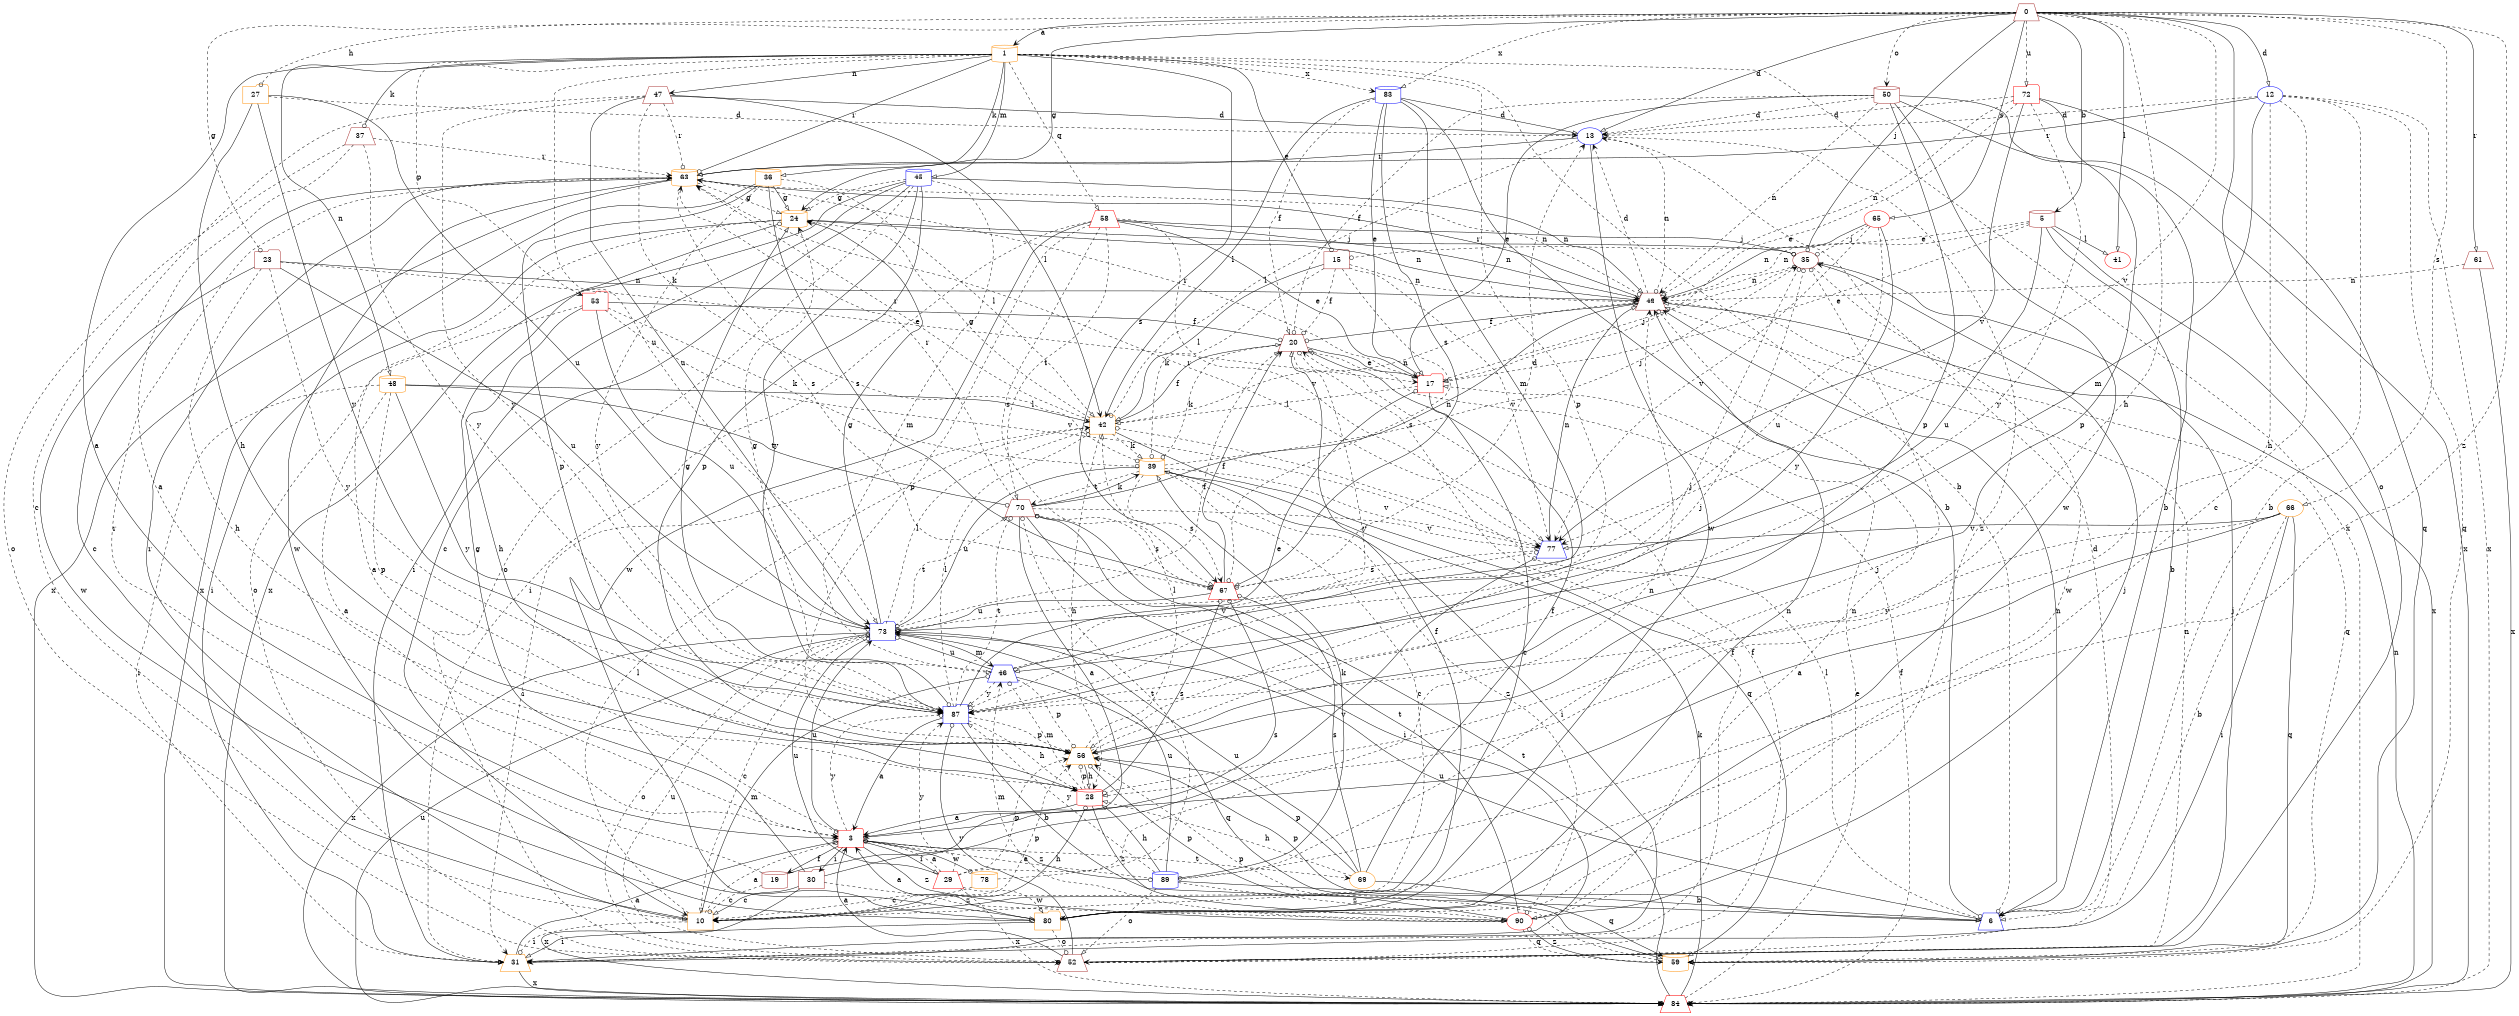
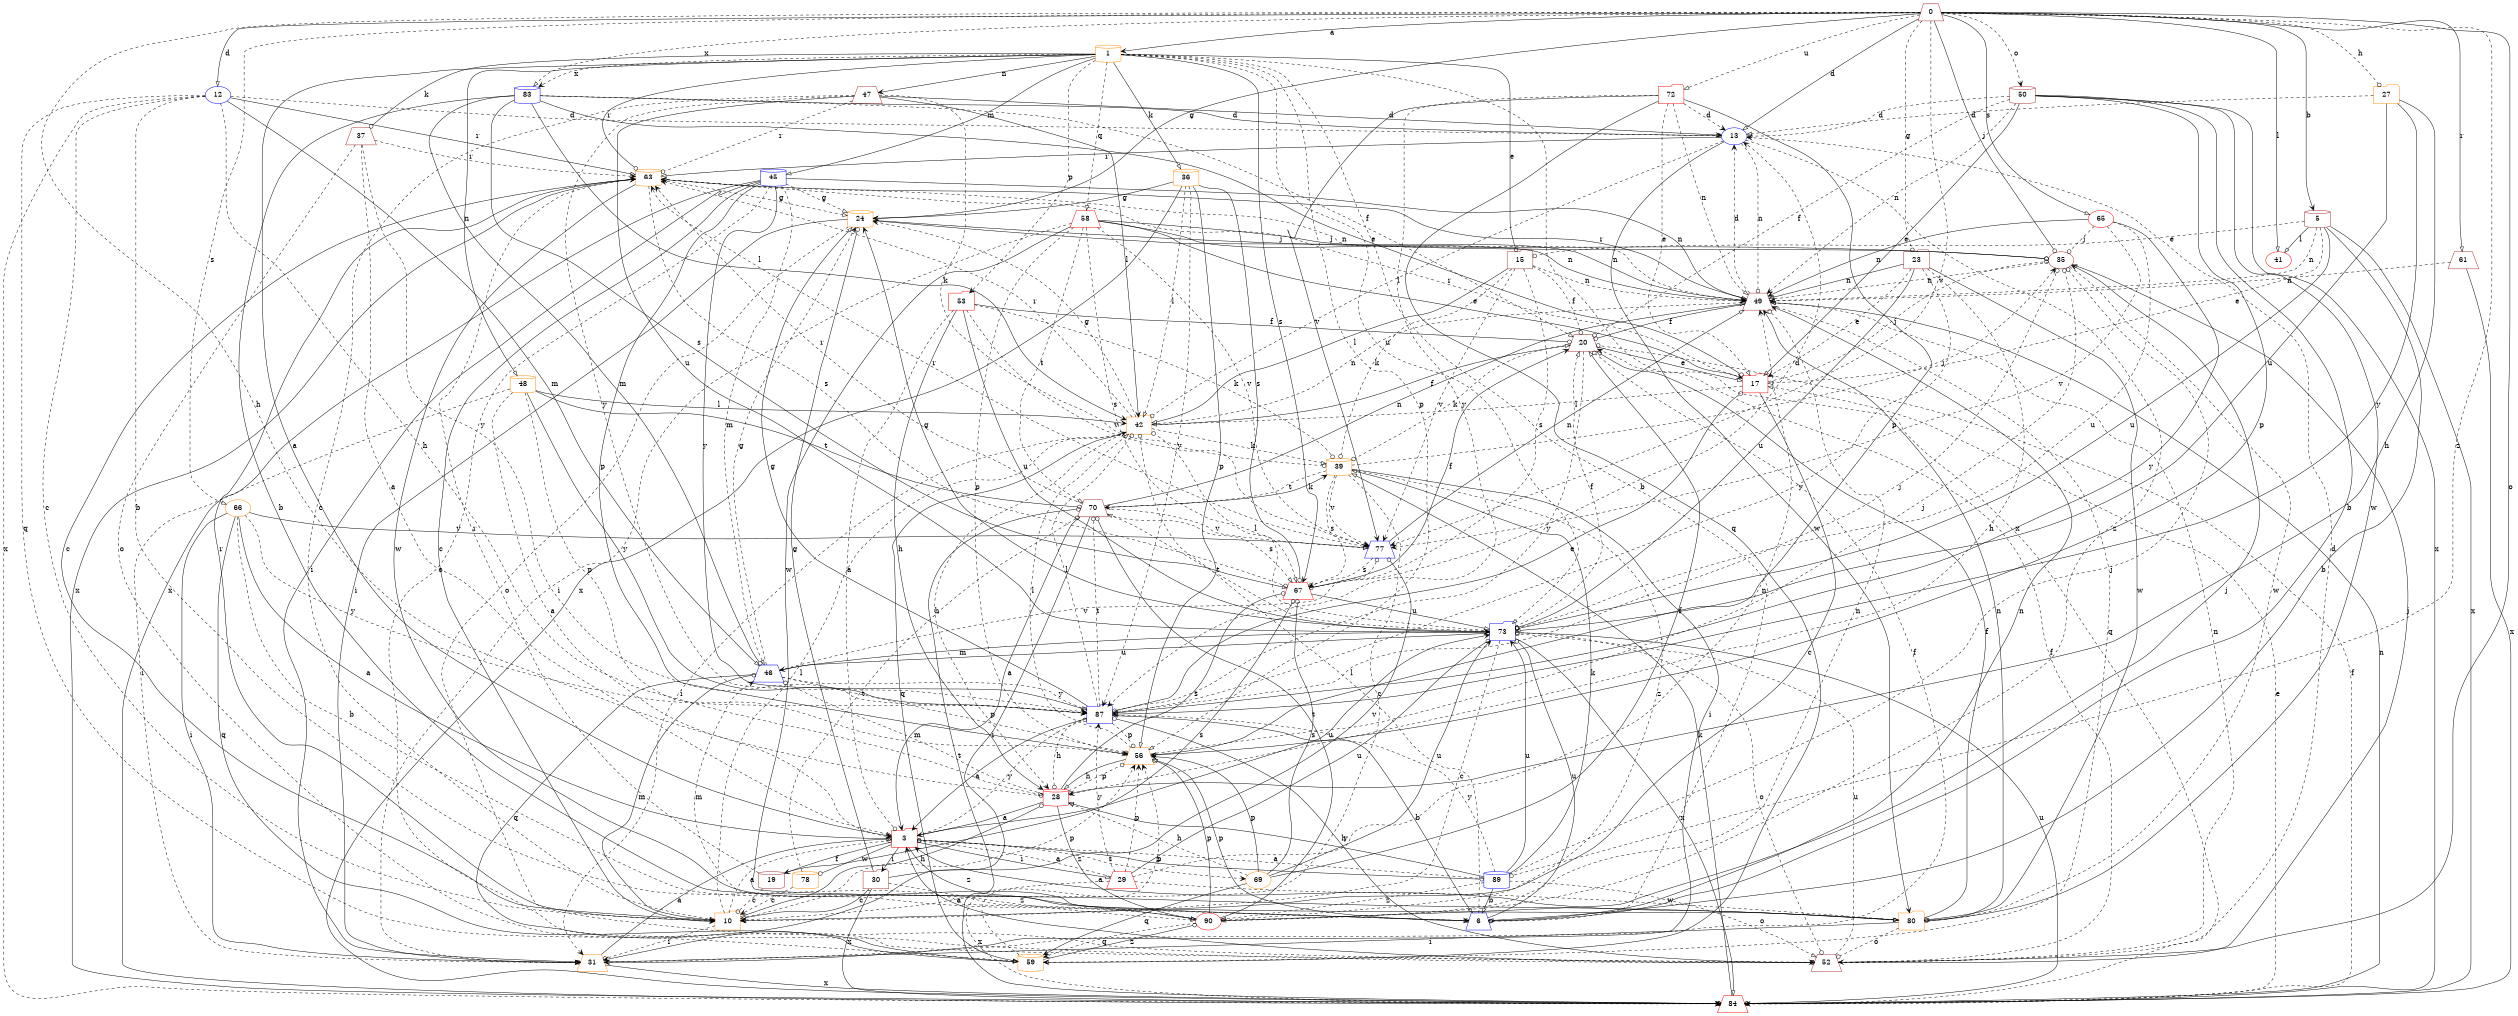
(992, 506) -> none
